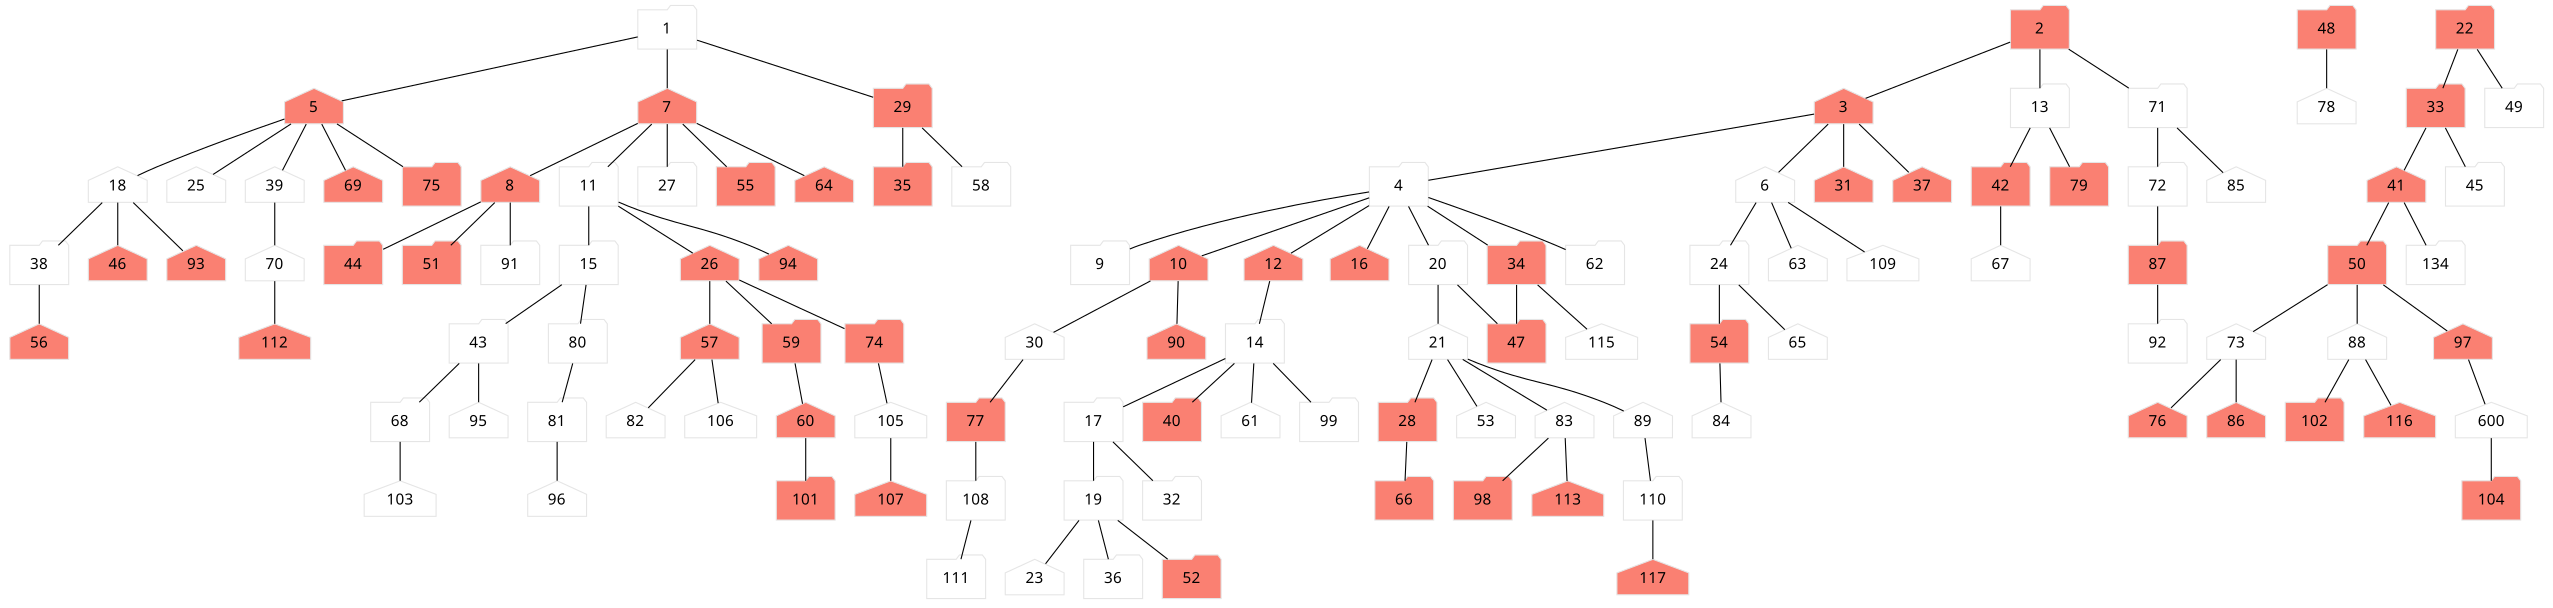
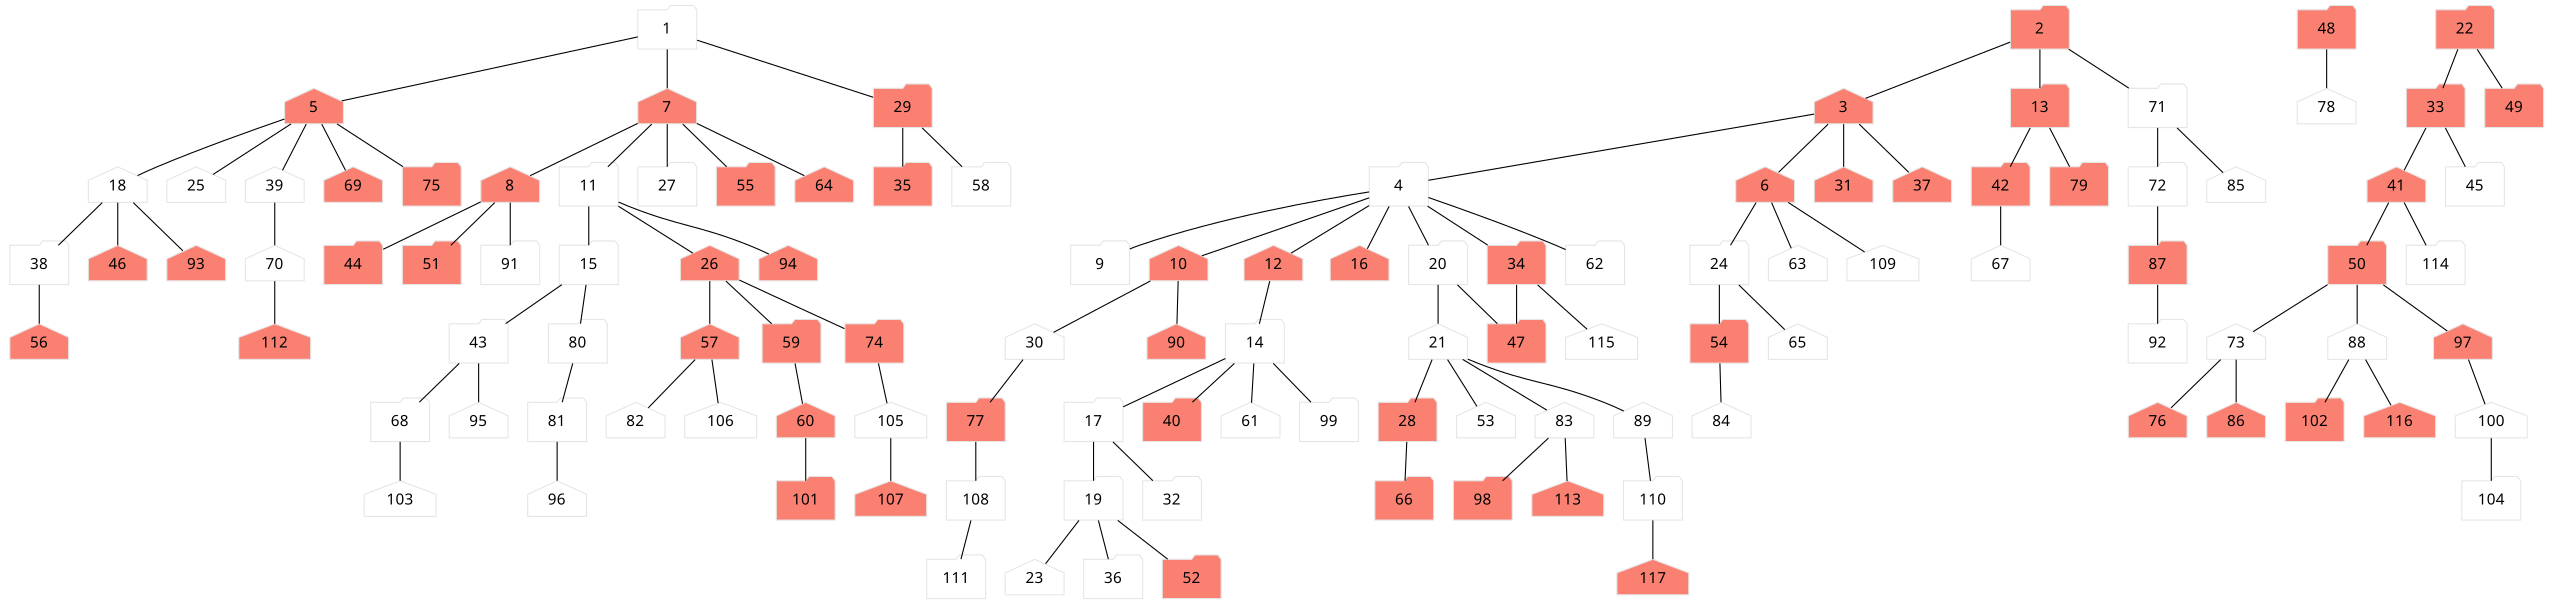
(2040, 108) -> (2040, 108)
(2514, 108) -> (2514, 108)
(1765, 186) -> (1765, 186)
(2436, 265) -> (2436, 265)
(2491, 422) -> (2491, 422)
(2491, 500) -> (2491, 500)
